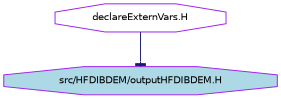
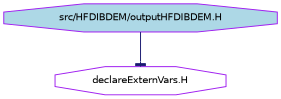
(141, 47) -> (141, 47)
